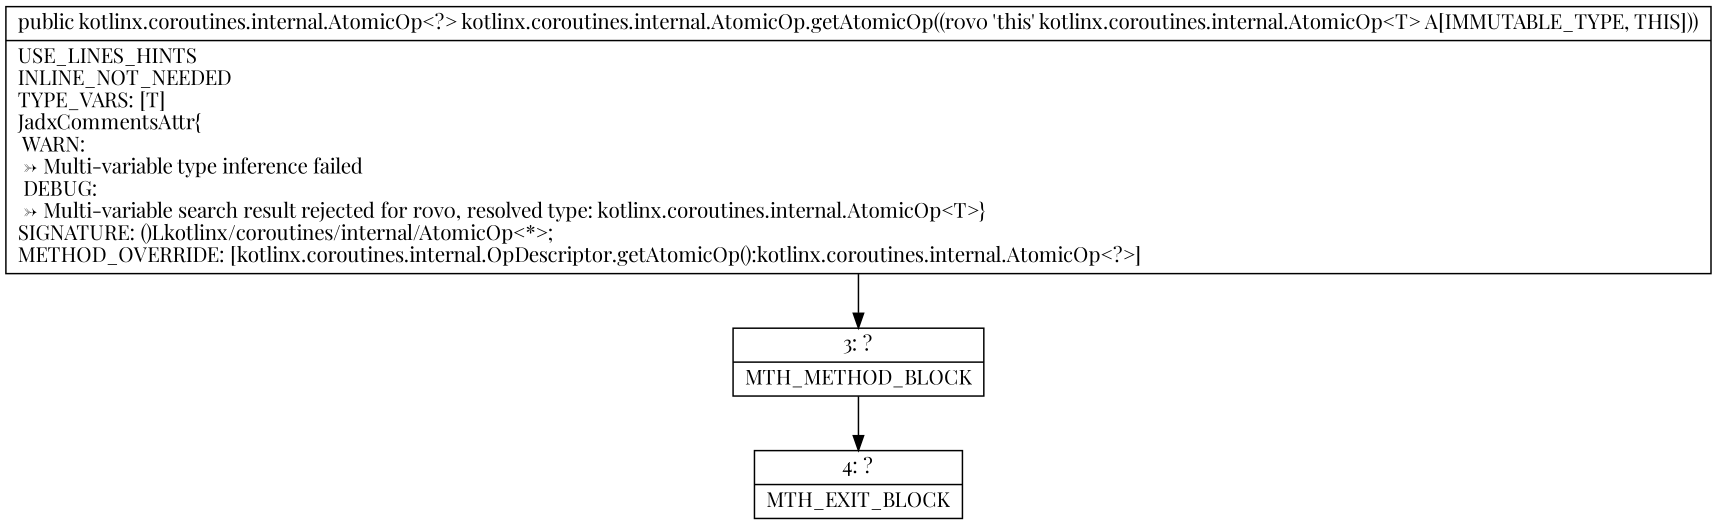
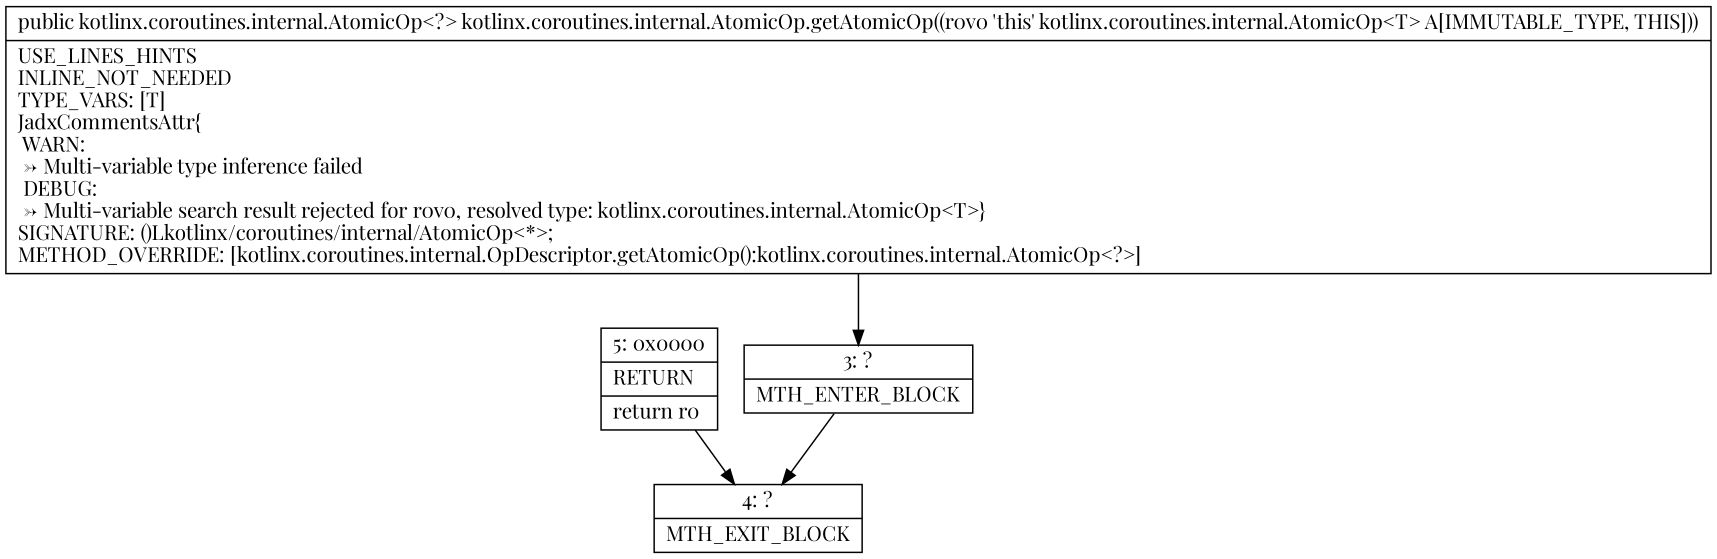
(858, 378) -> (858, 395)
none -> (659, 379)
